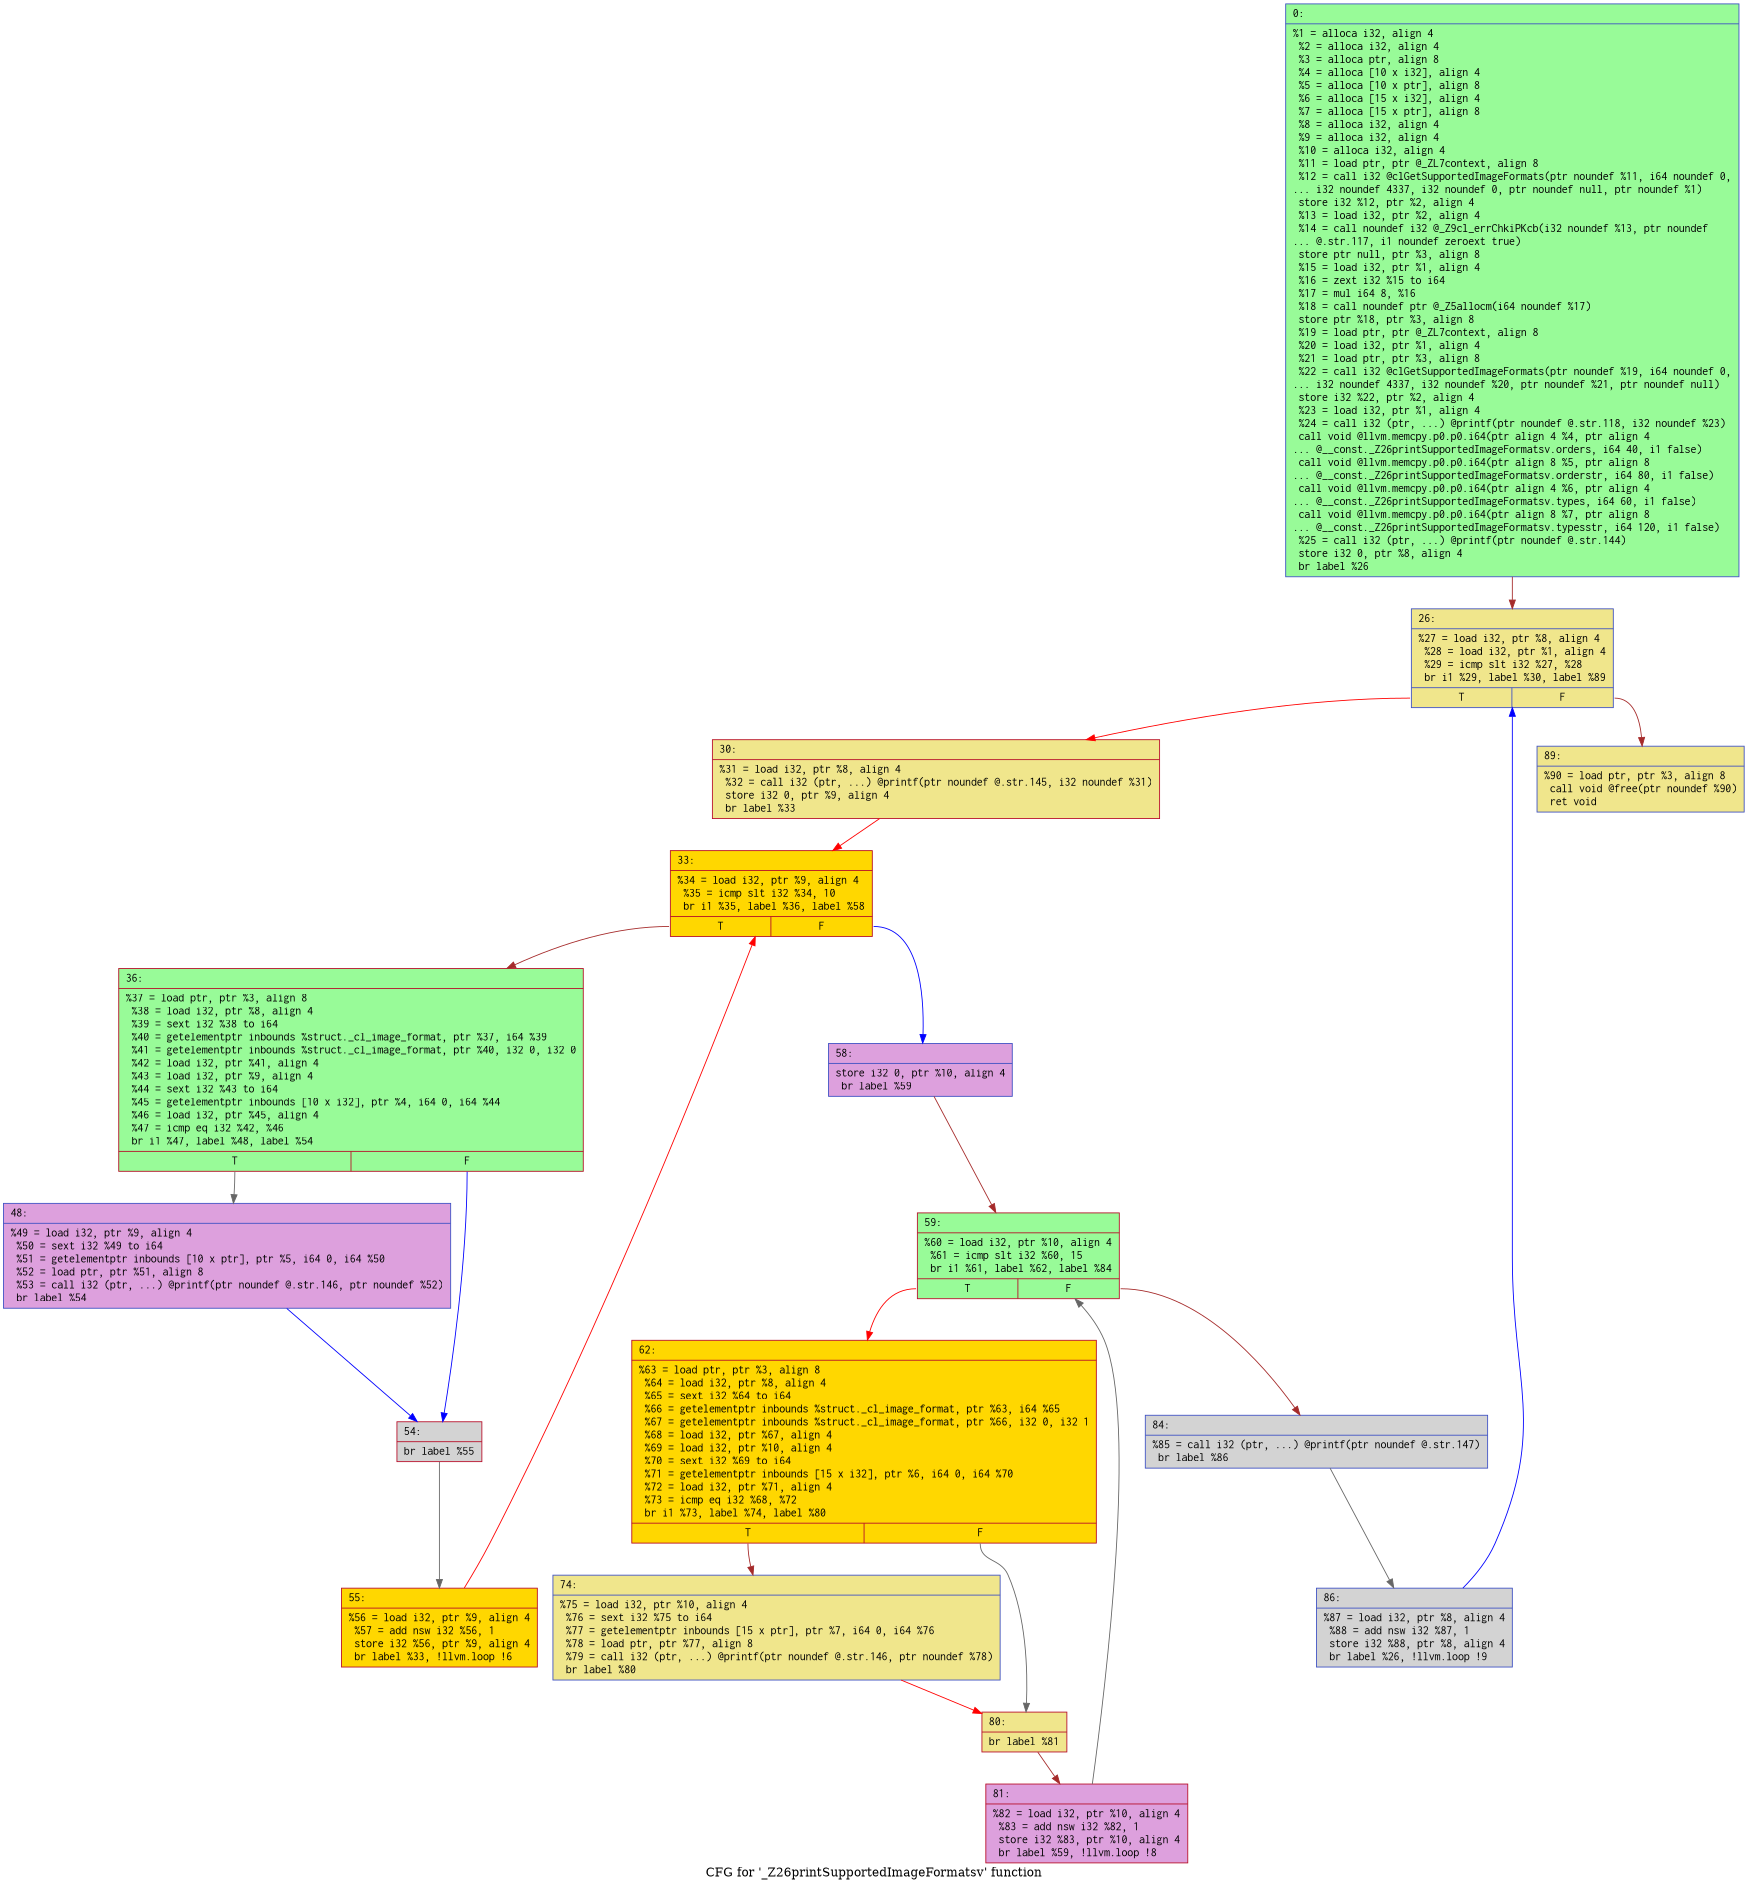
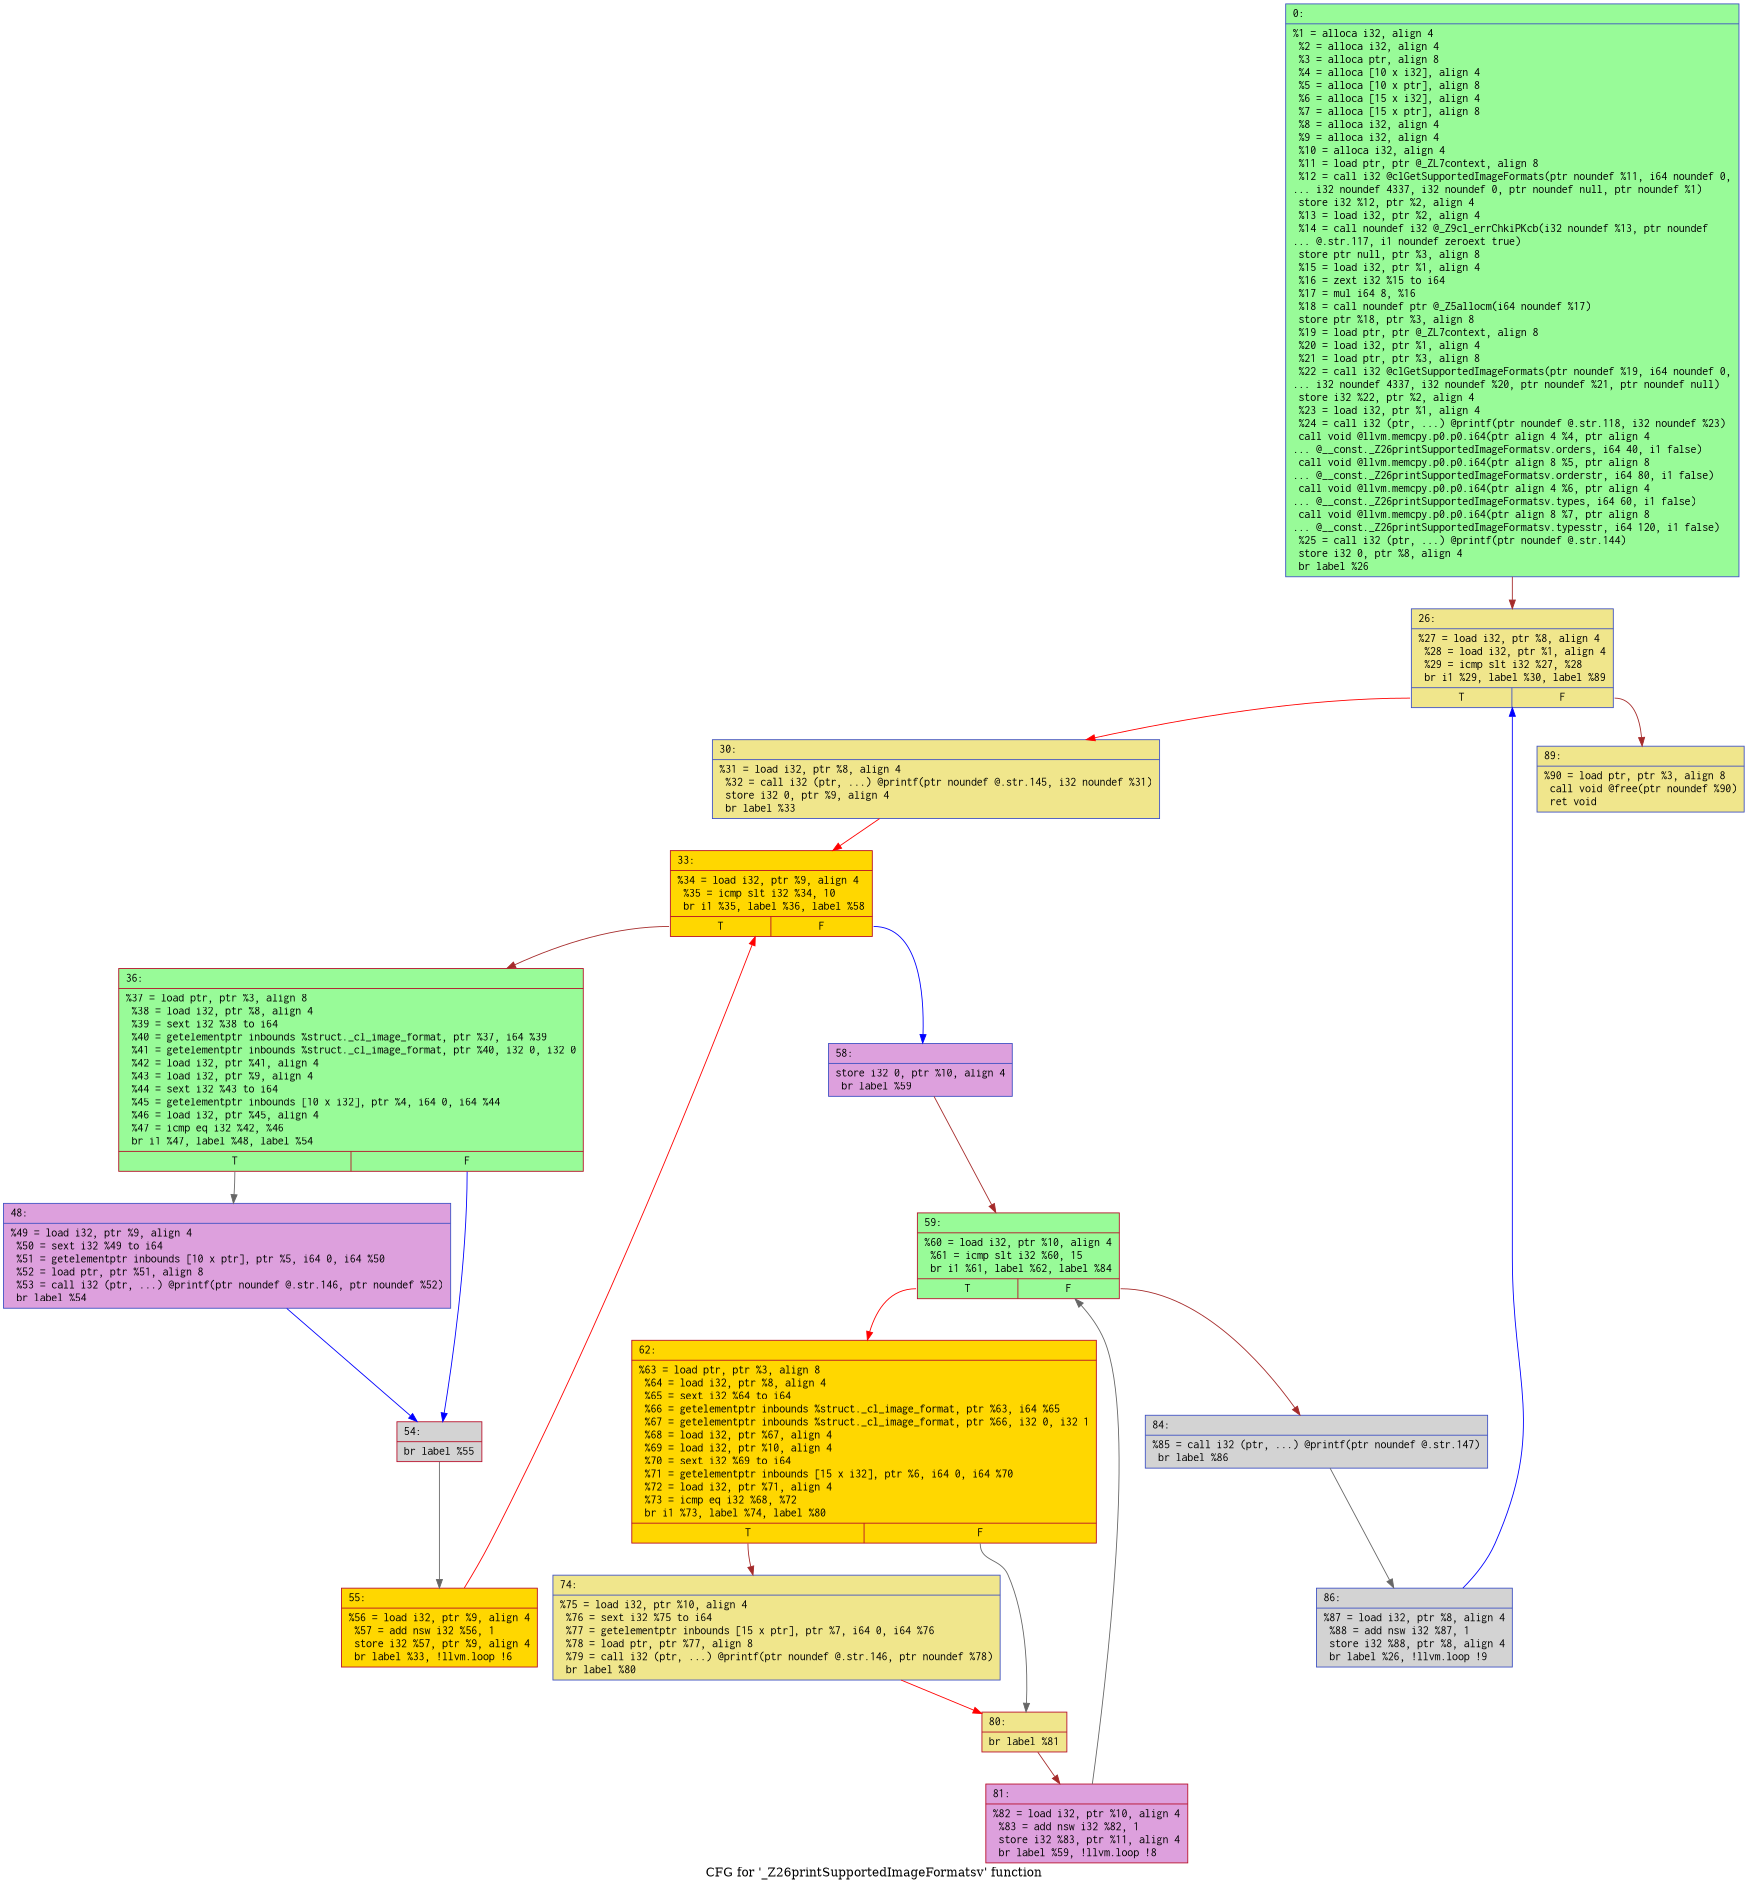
(936, 779) -> (936, 779)
(439, 1644) -> (439, 1644)
(1087, 1840) -> (1087, 1840)
